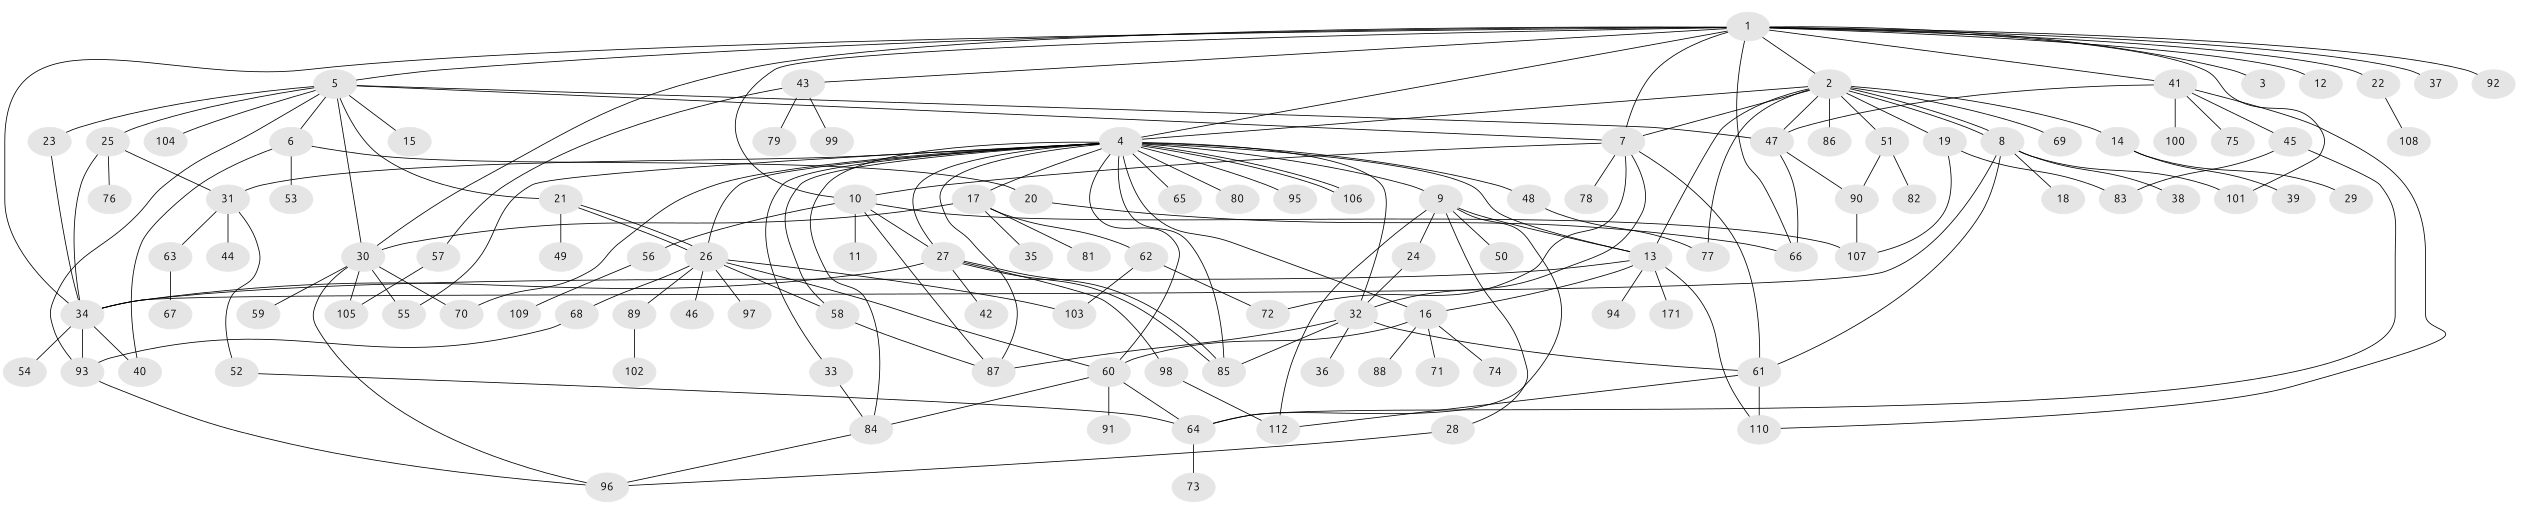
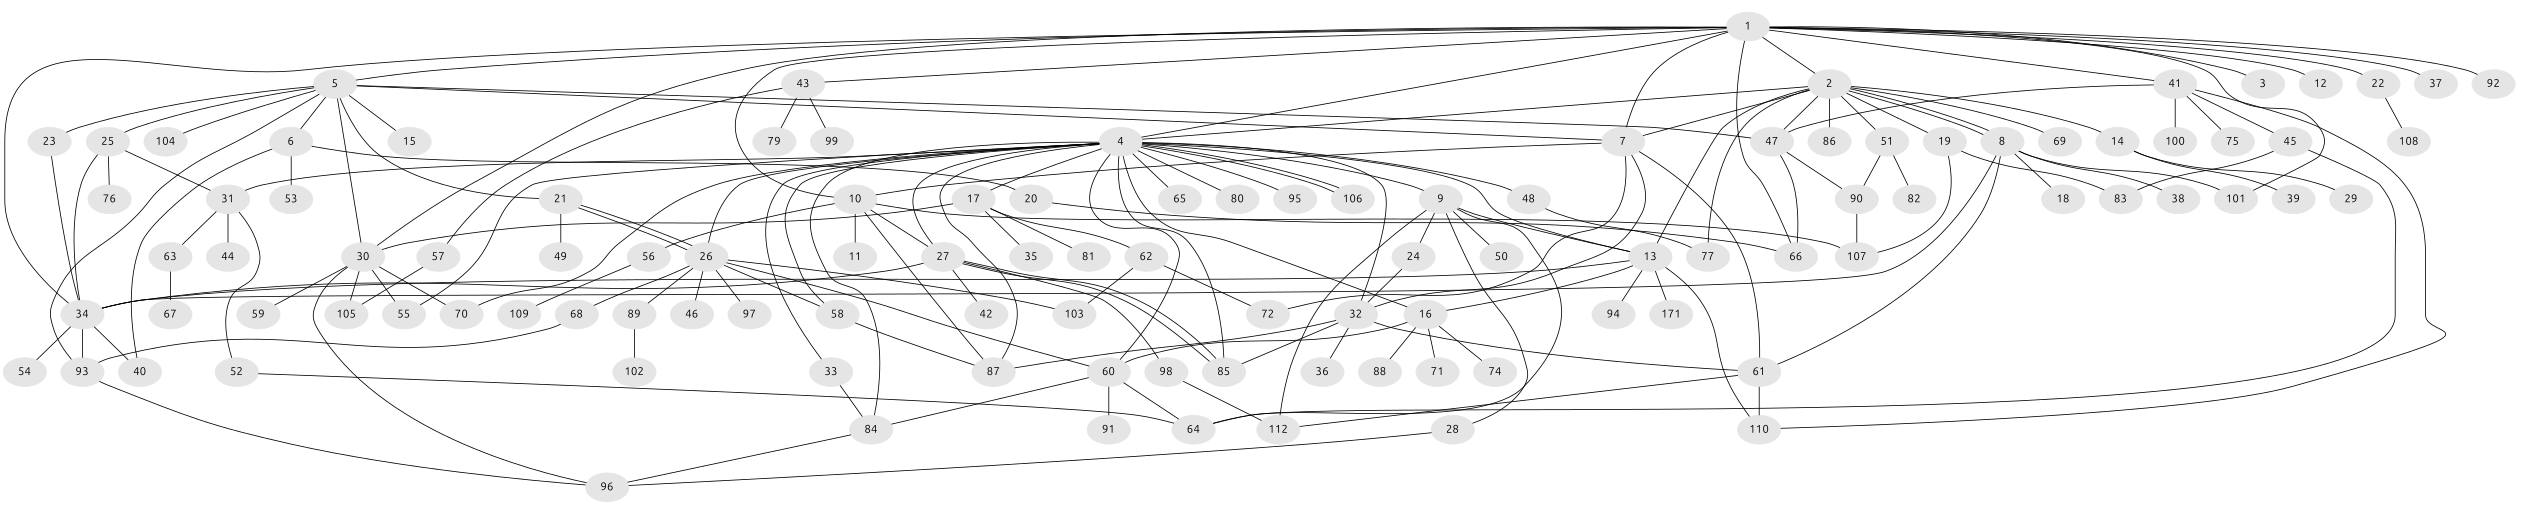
(1586, 199) -> none
(1194, 487) -> none
